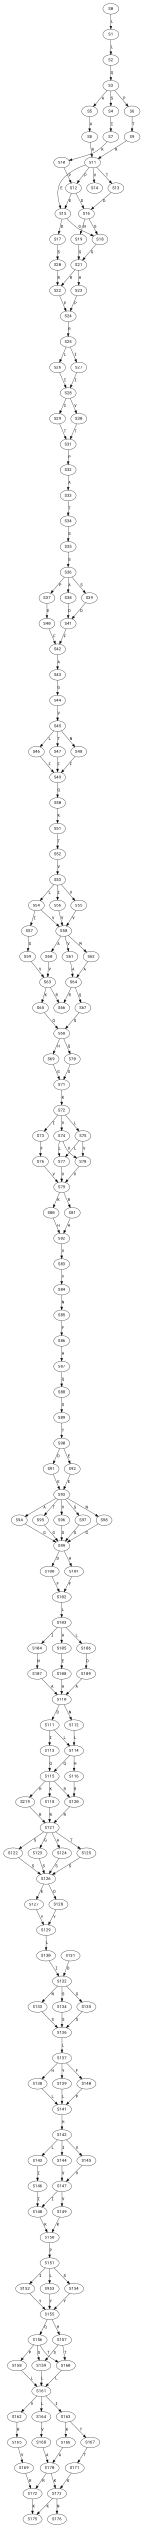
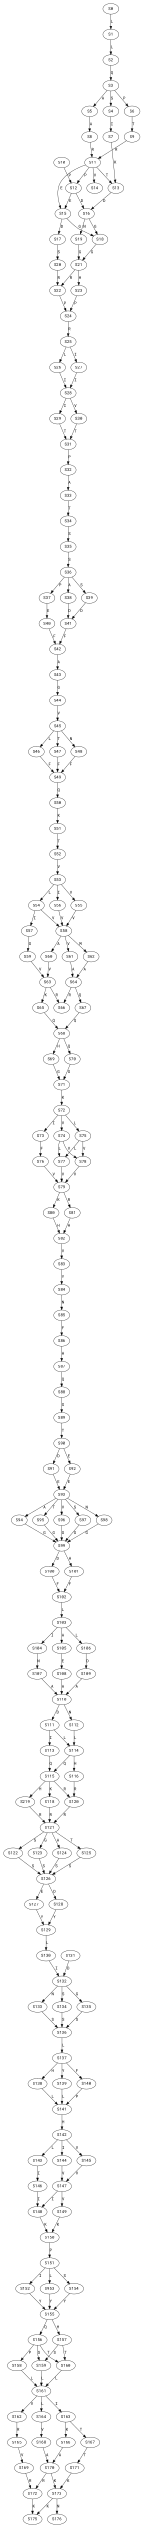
(89, 154) -> (113, 161)
